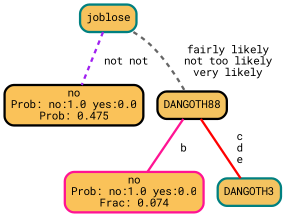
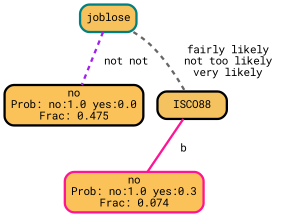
(74, 105) -> (74, 105)
(192, 105) -> (192, 105)
(134, 192) -> (134, 192)
(249, 192) -> none
